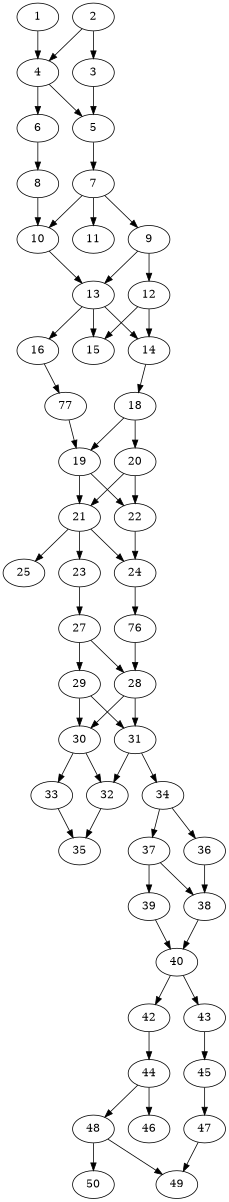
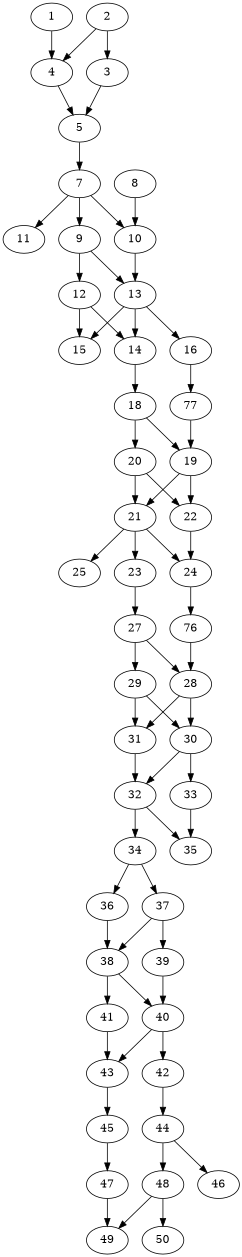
(38, 128) -> none
(147, 764) -> (135, 819)
none -> (107, 1018)
